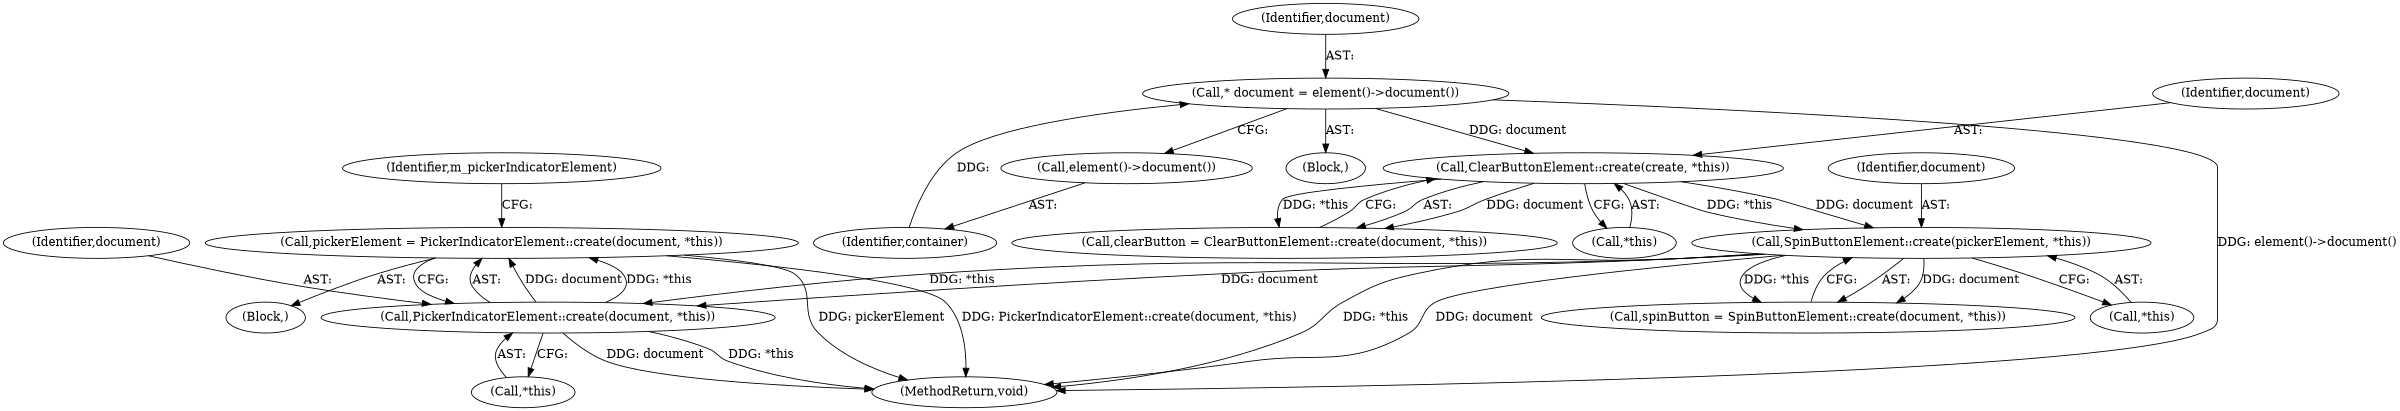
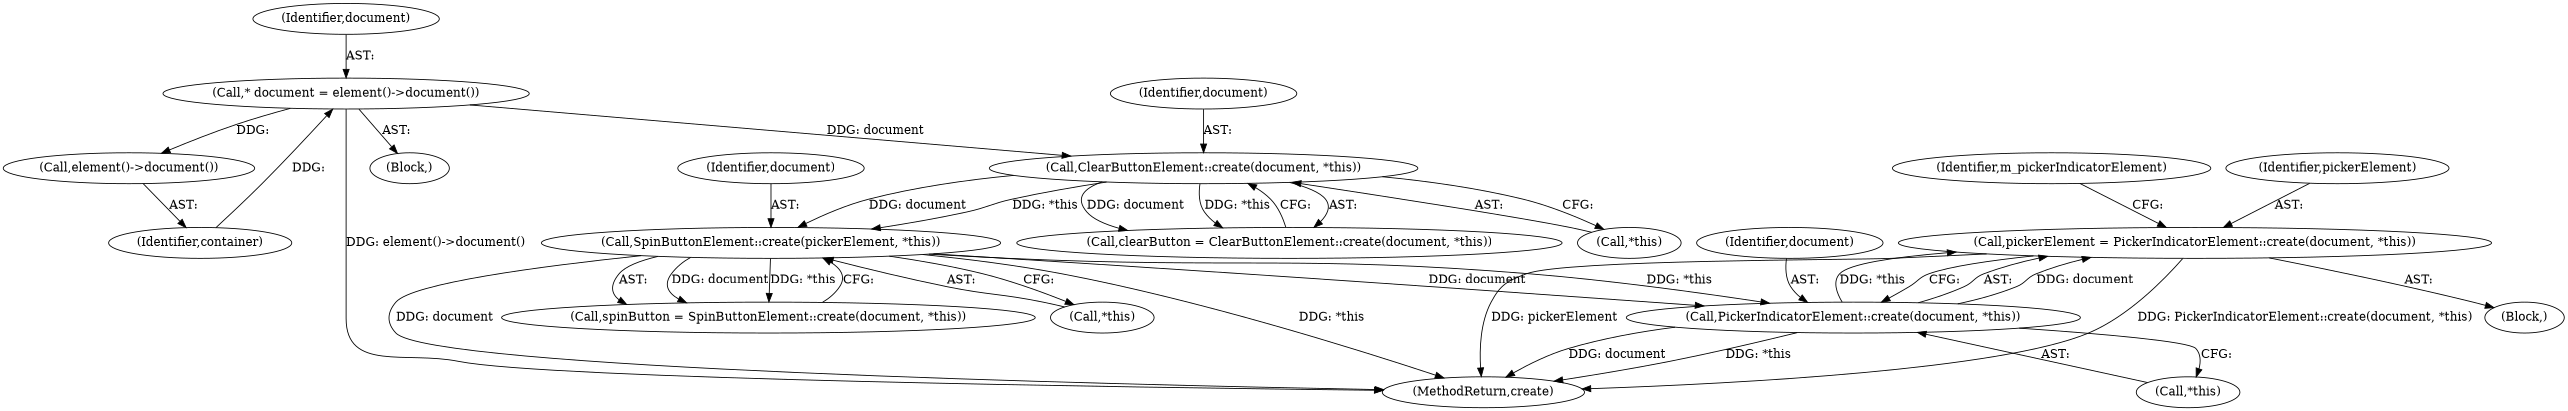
(1255, 131) -> (255, 131)
(1583, 168) -> (1204, 168)
none -> (2337, 168)
(964, 392) -> (1483, 392)
